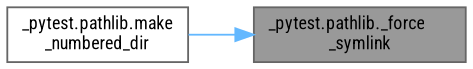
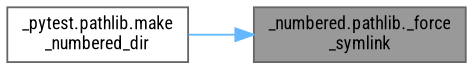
(360, 35) -> (360, 35)
